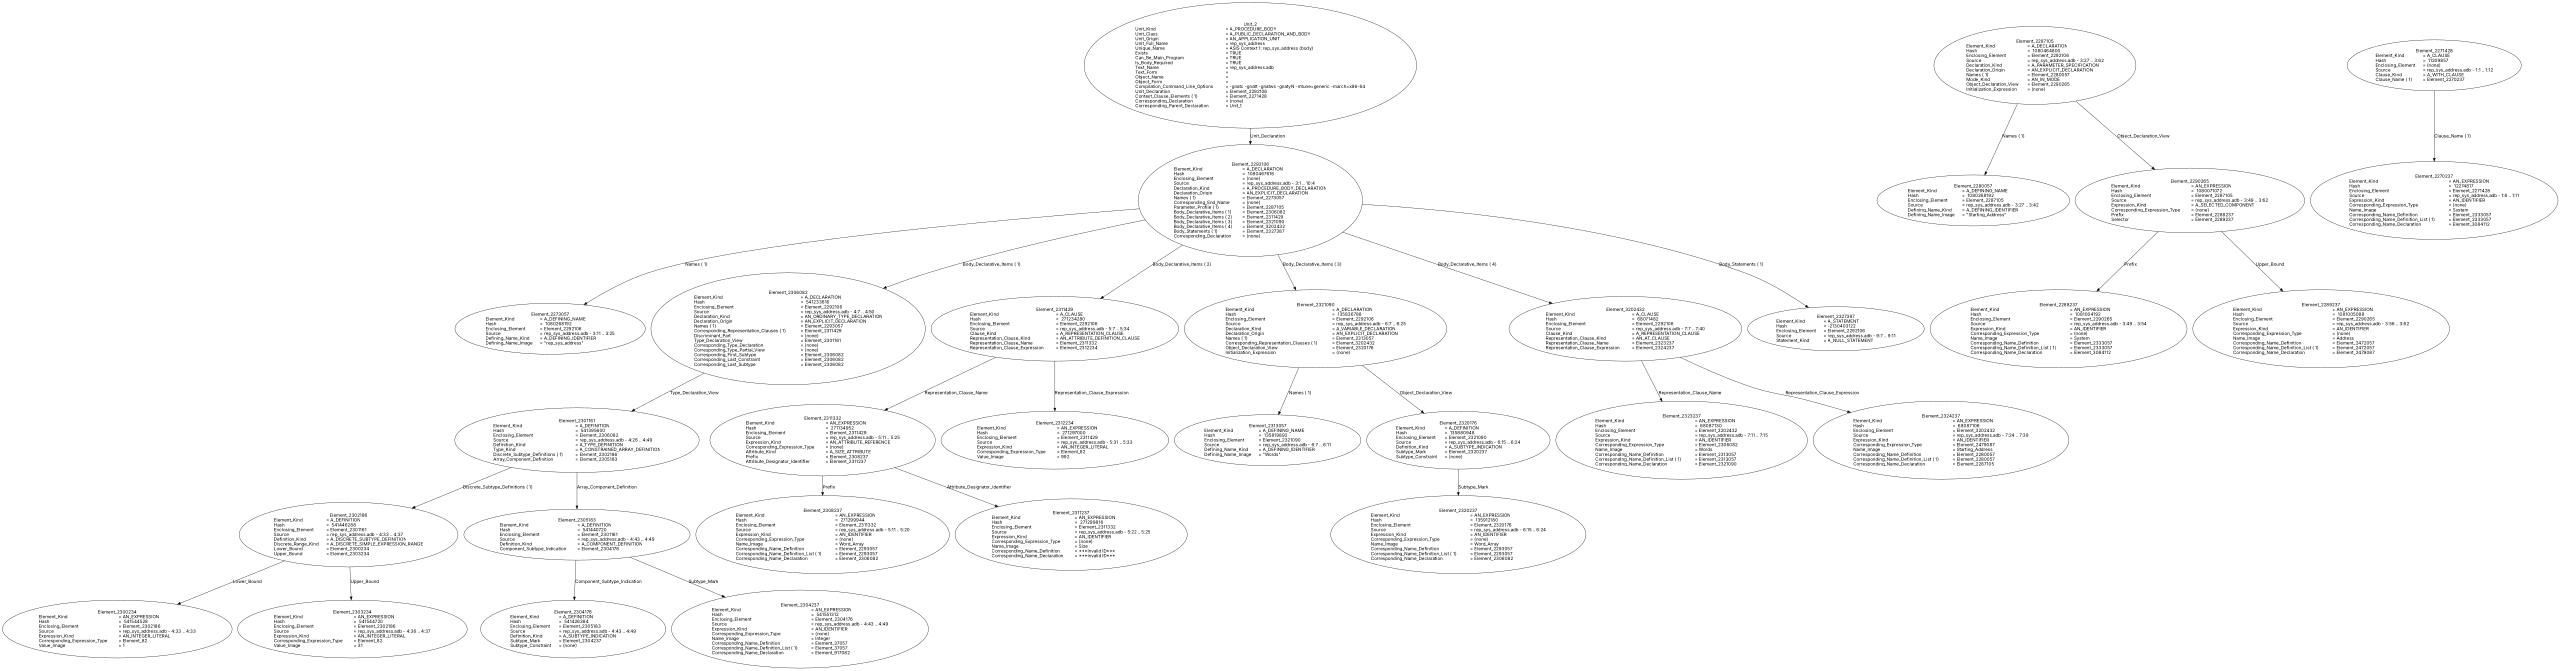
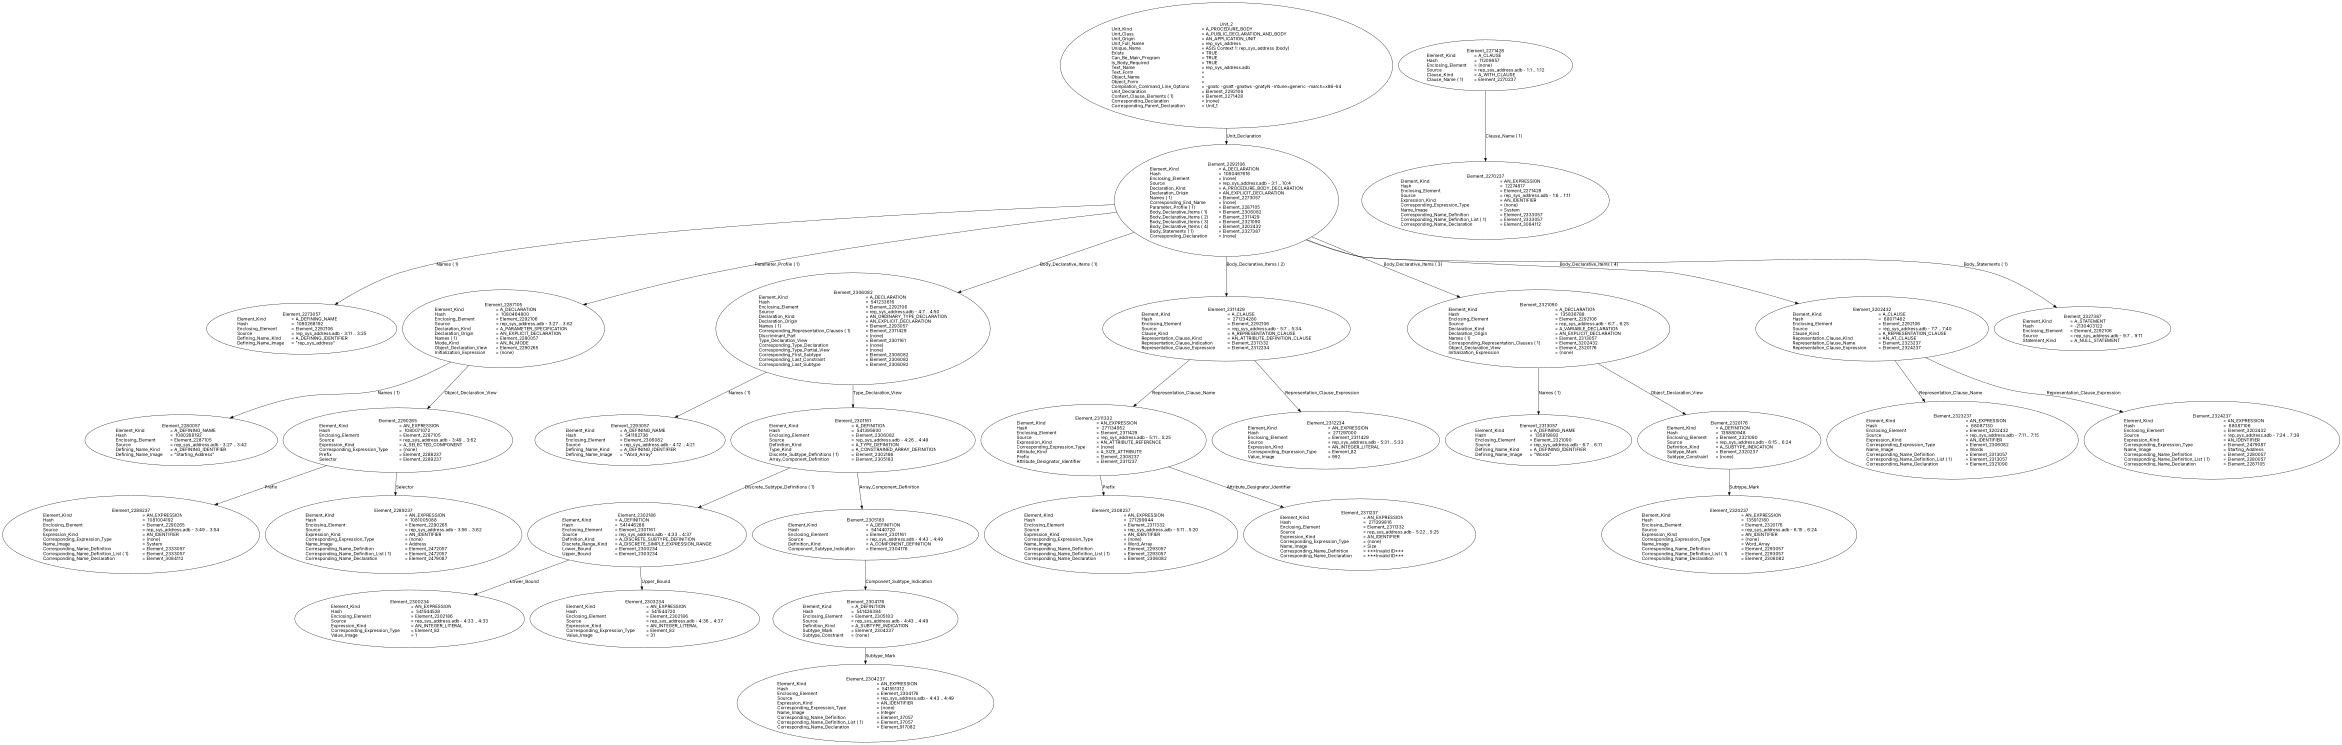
none -> (850, 248)
(2270, 265) -> (405, 487)
(1006, 343) -> (1181, 343)
none -> (630, 440)
(676, 577) -> (865, 654)
